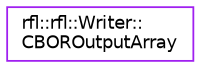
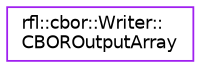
(100, 34) -> (100, 34)
